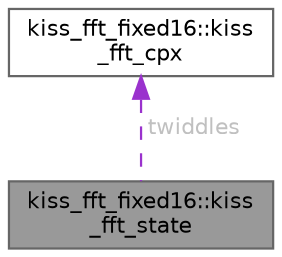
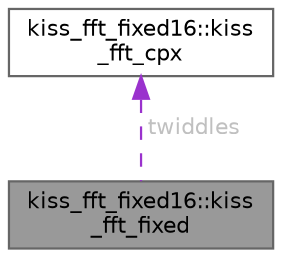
(141, 215) -> (141, 215)
